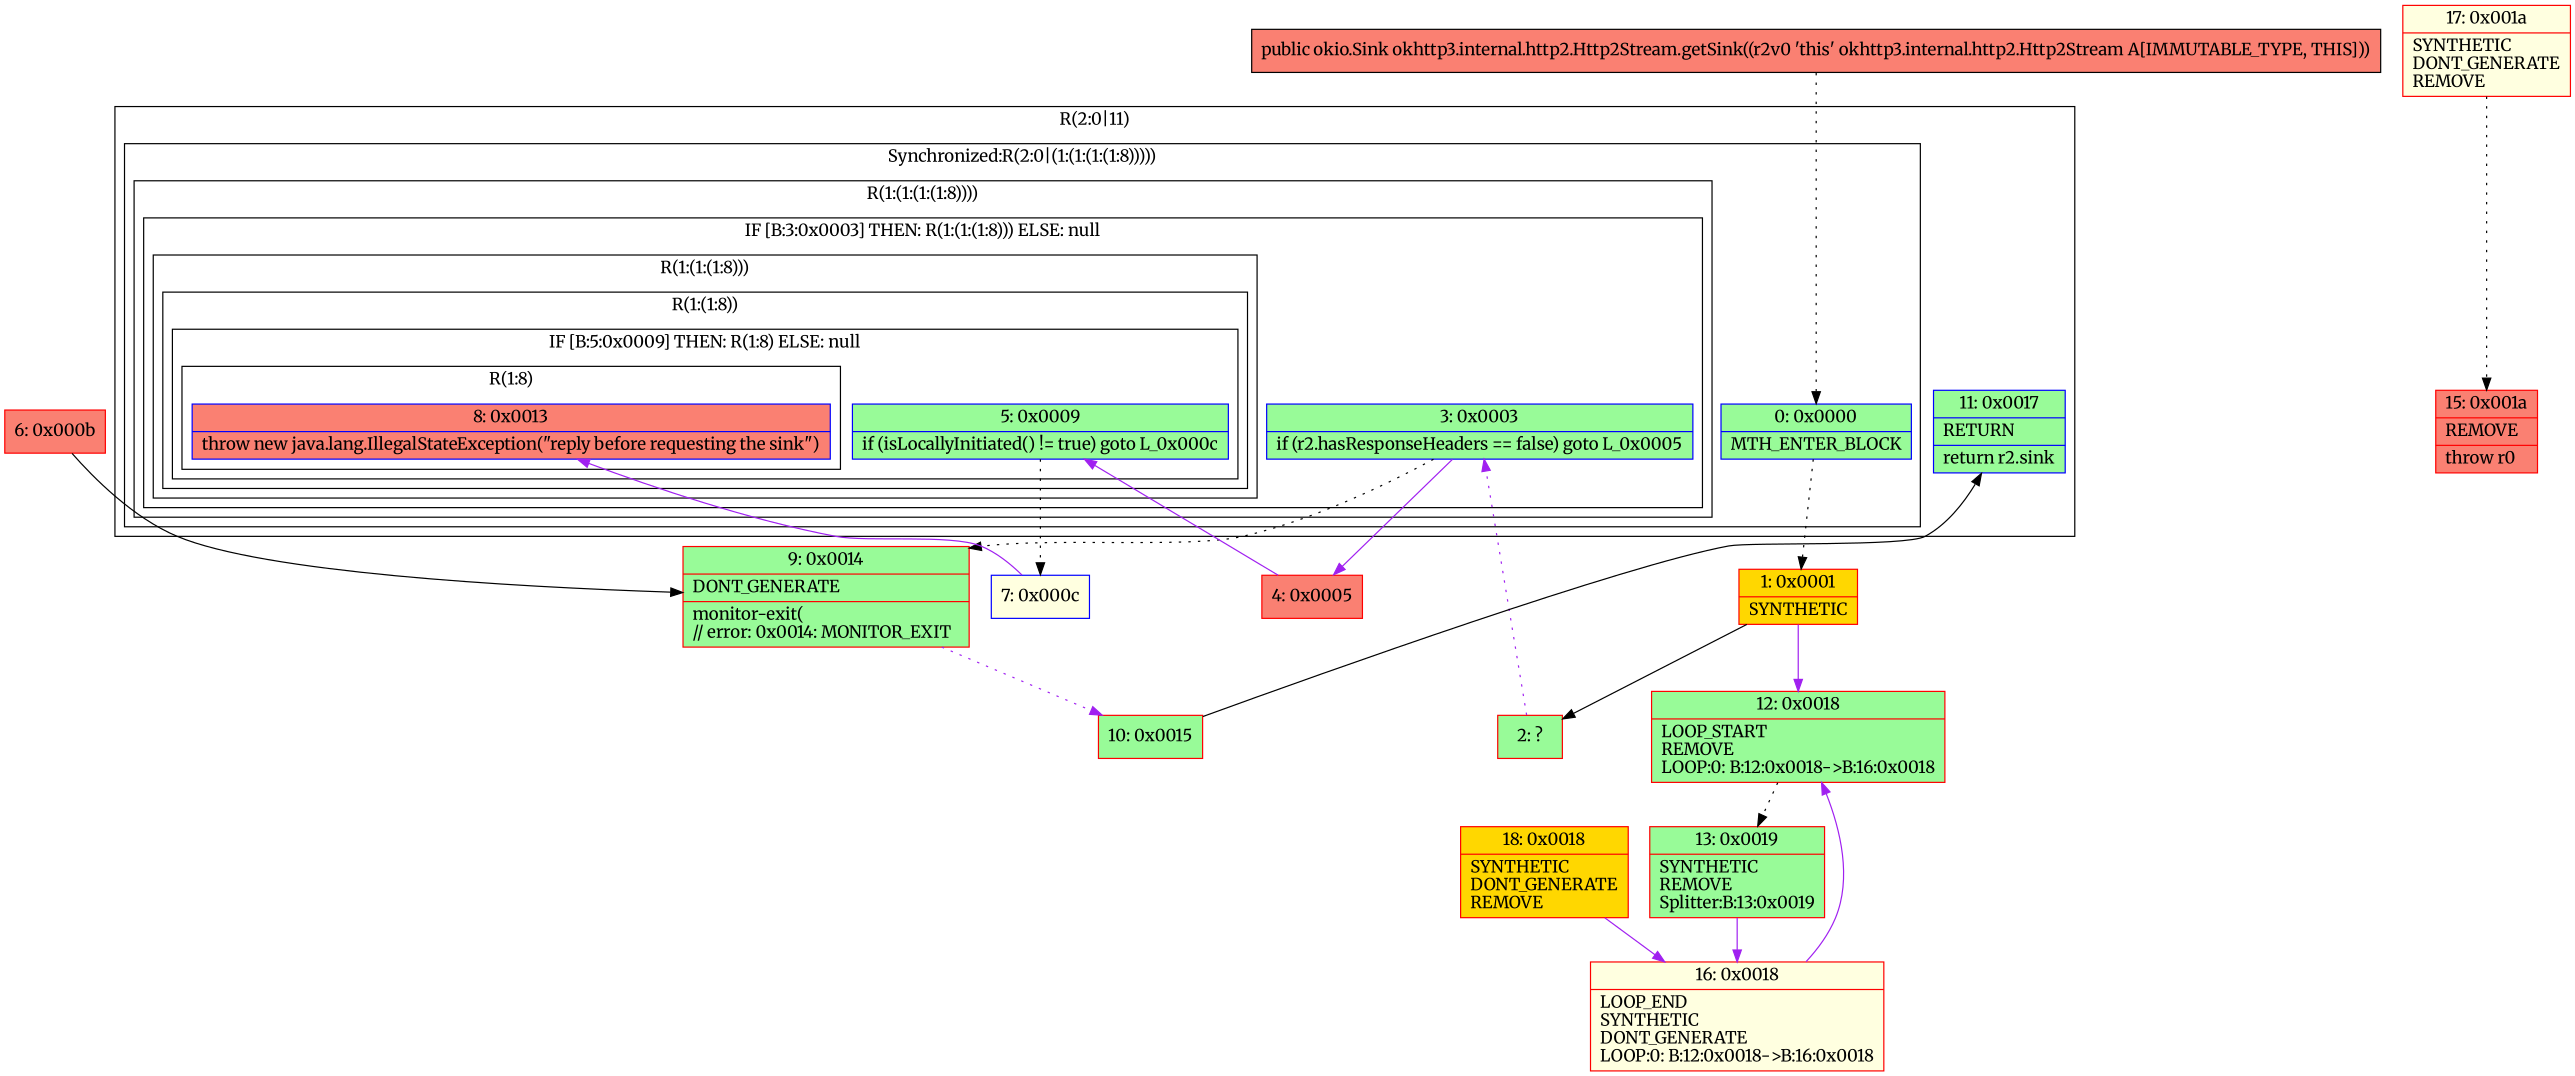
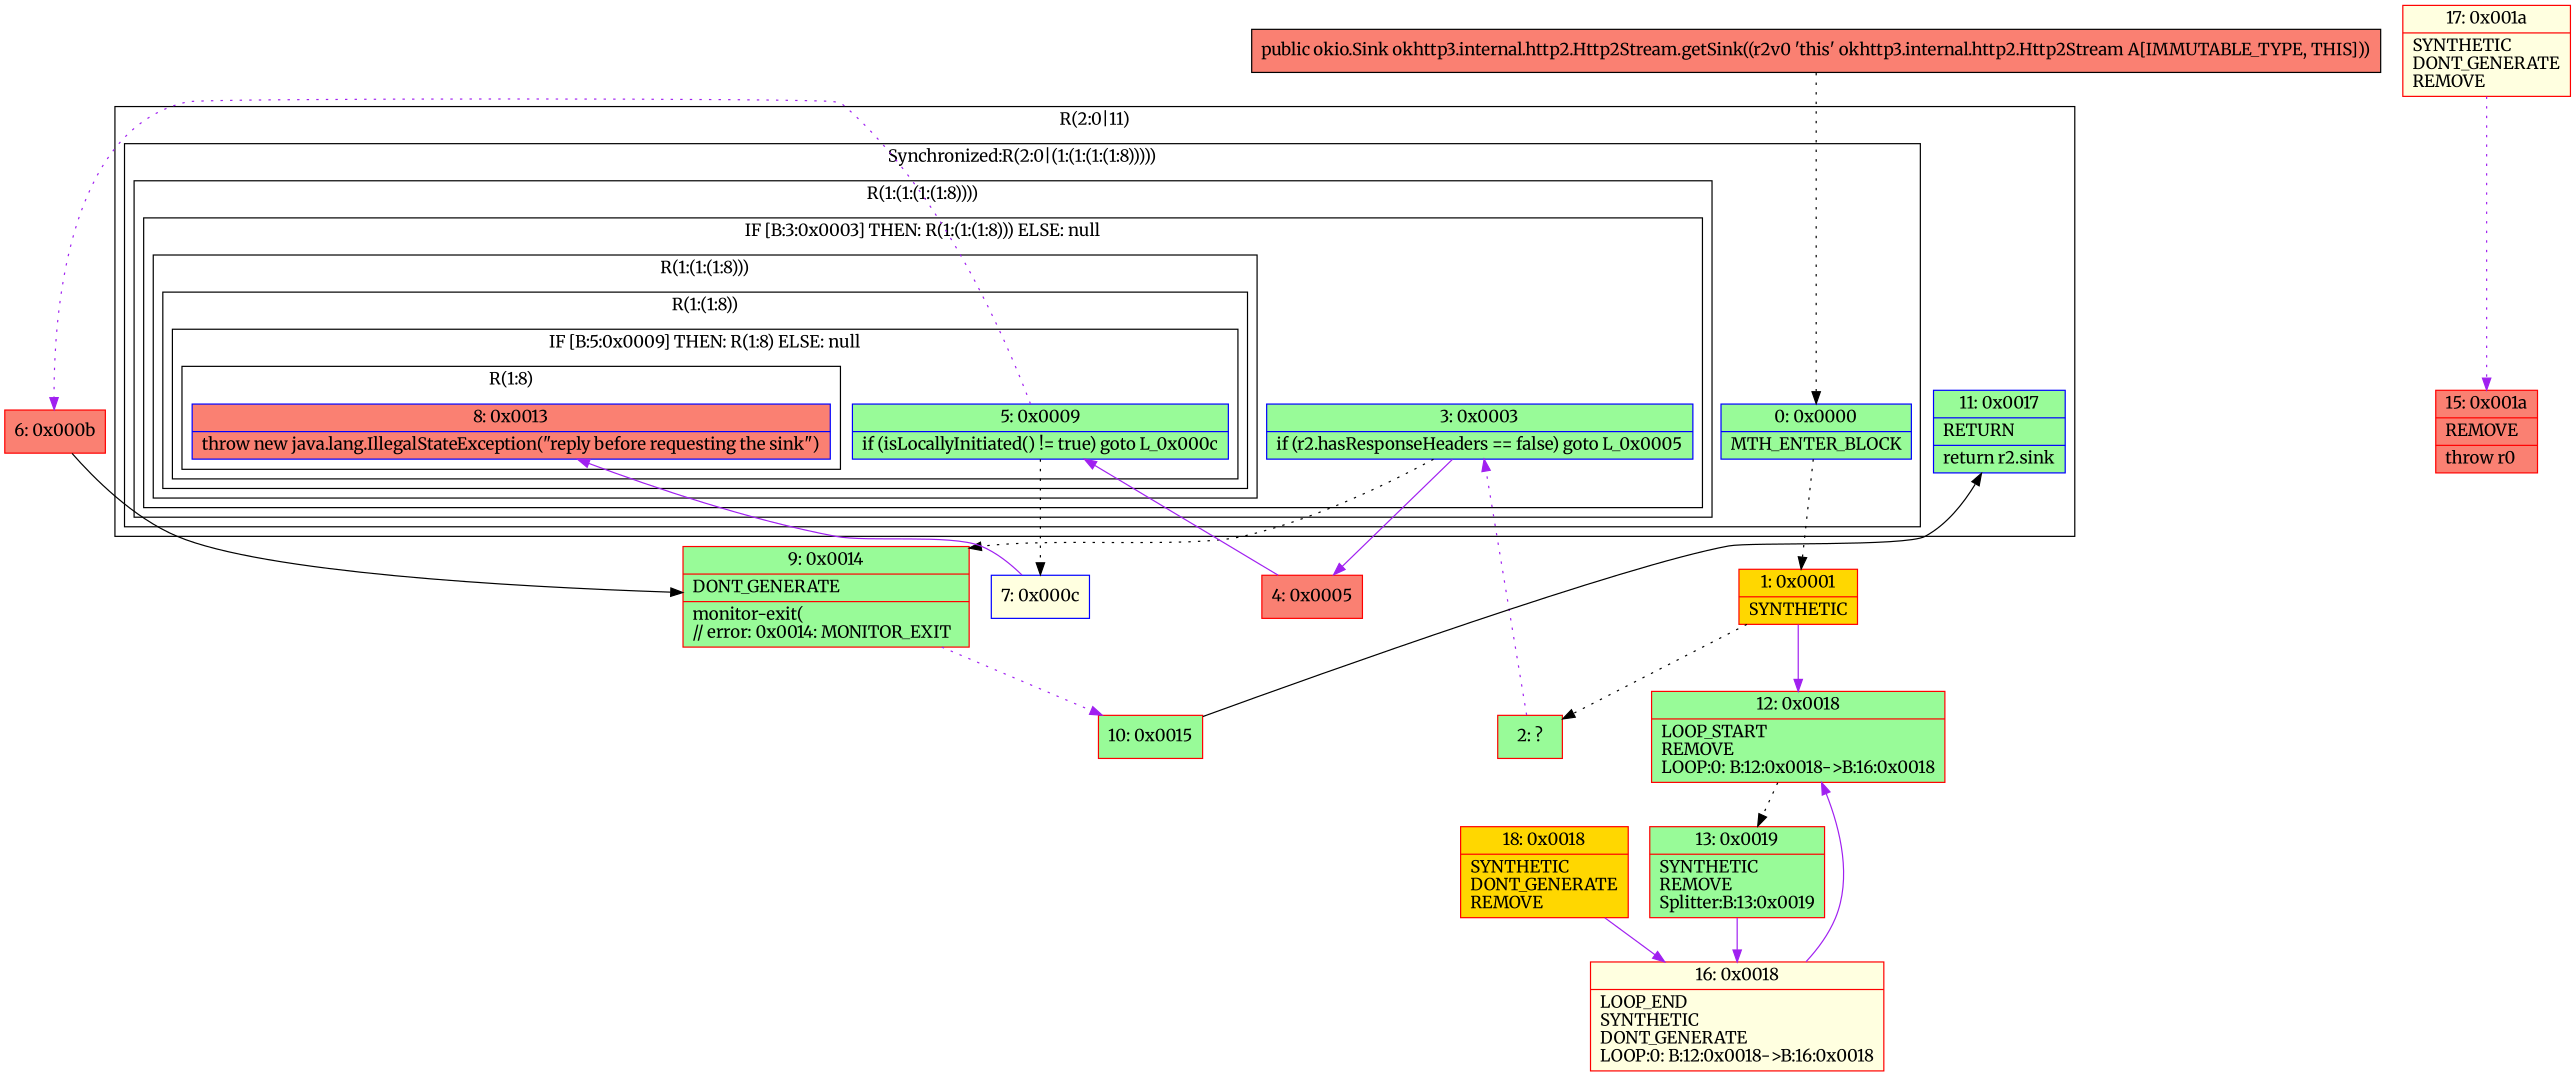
none -> (520, 99)
(2487, 237) -> (2487, 237)
(1660, 669) -> (1660, 669)
